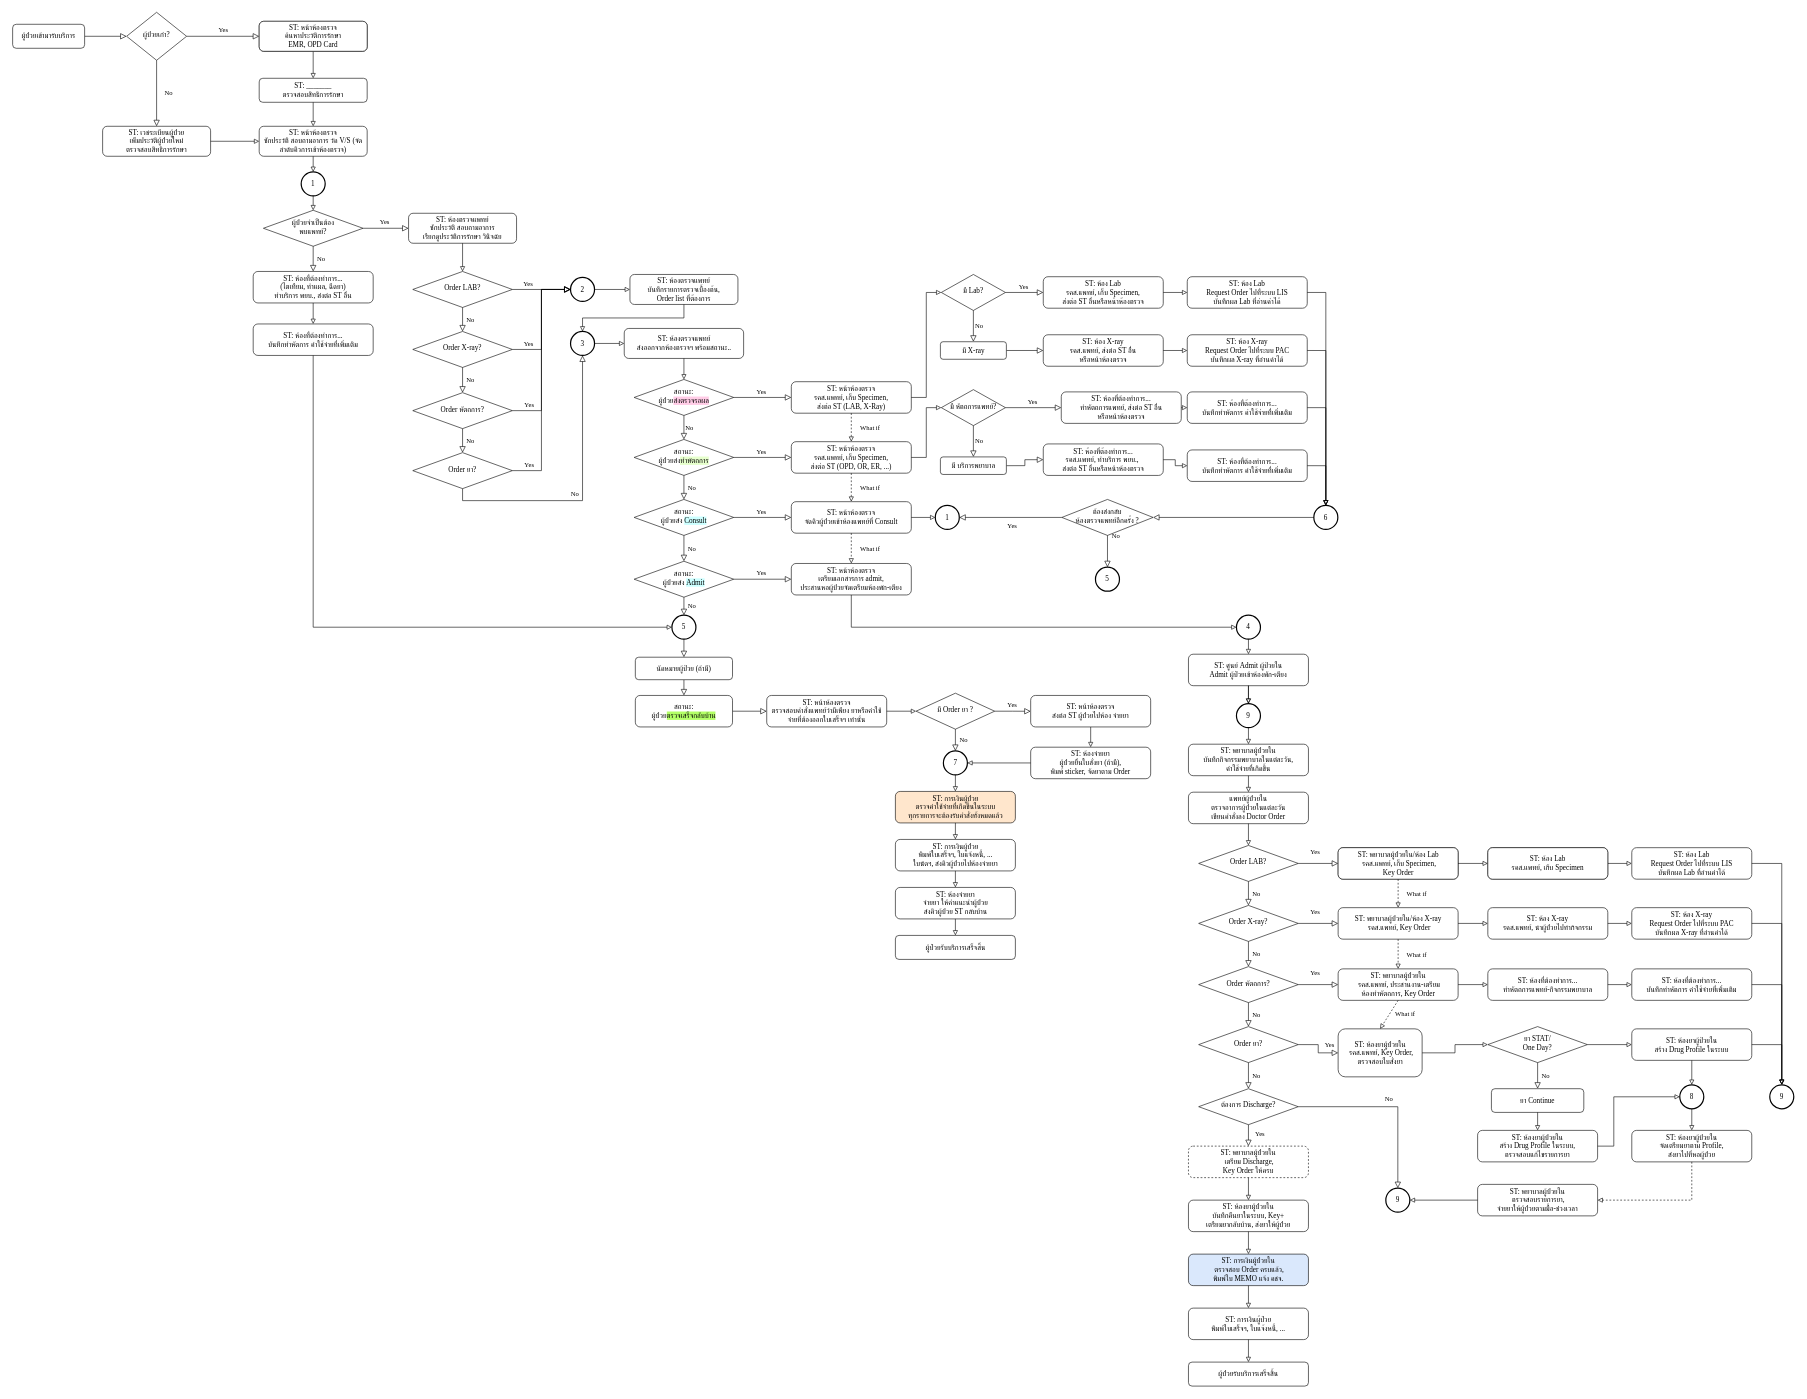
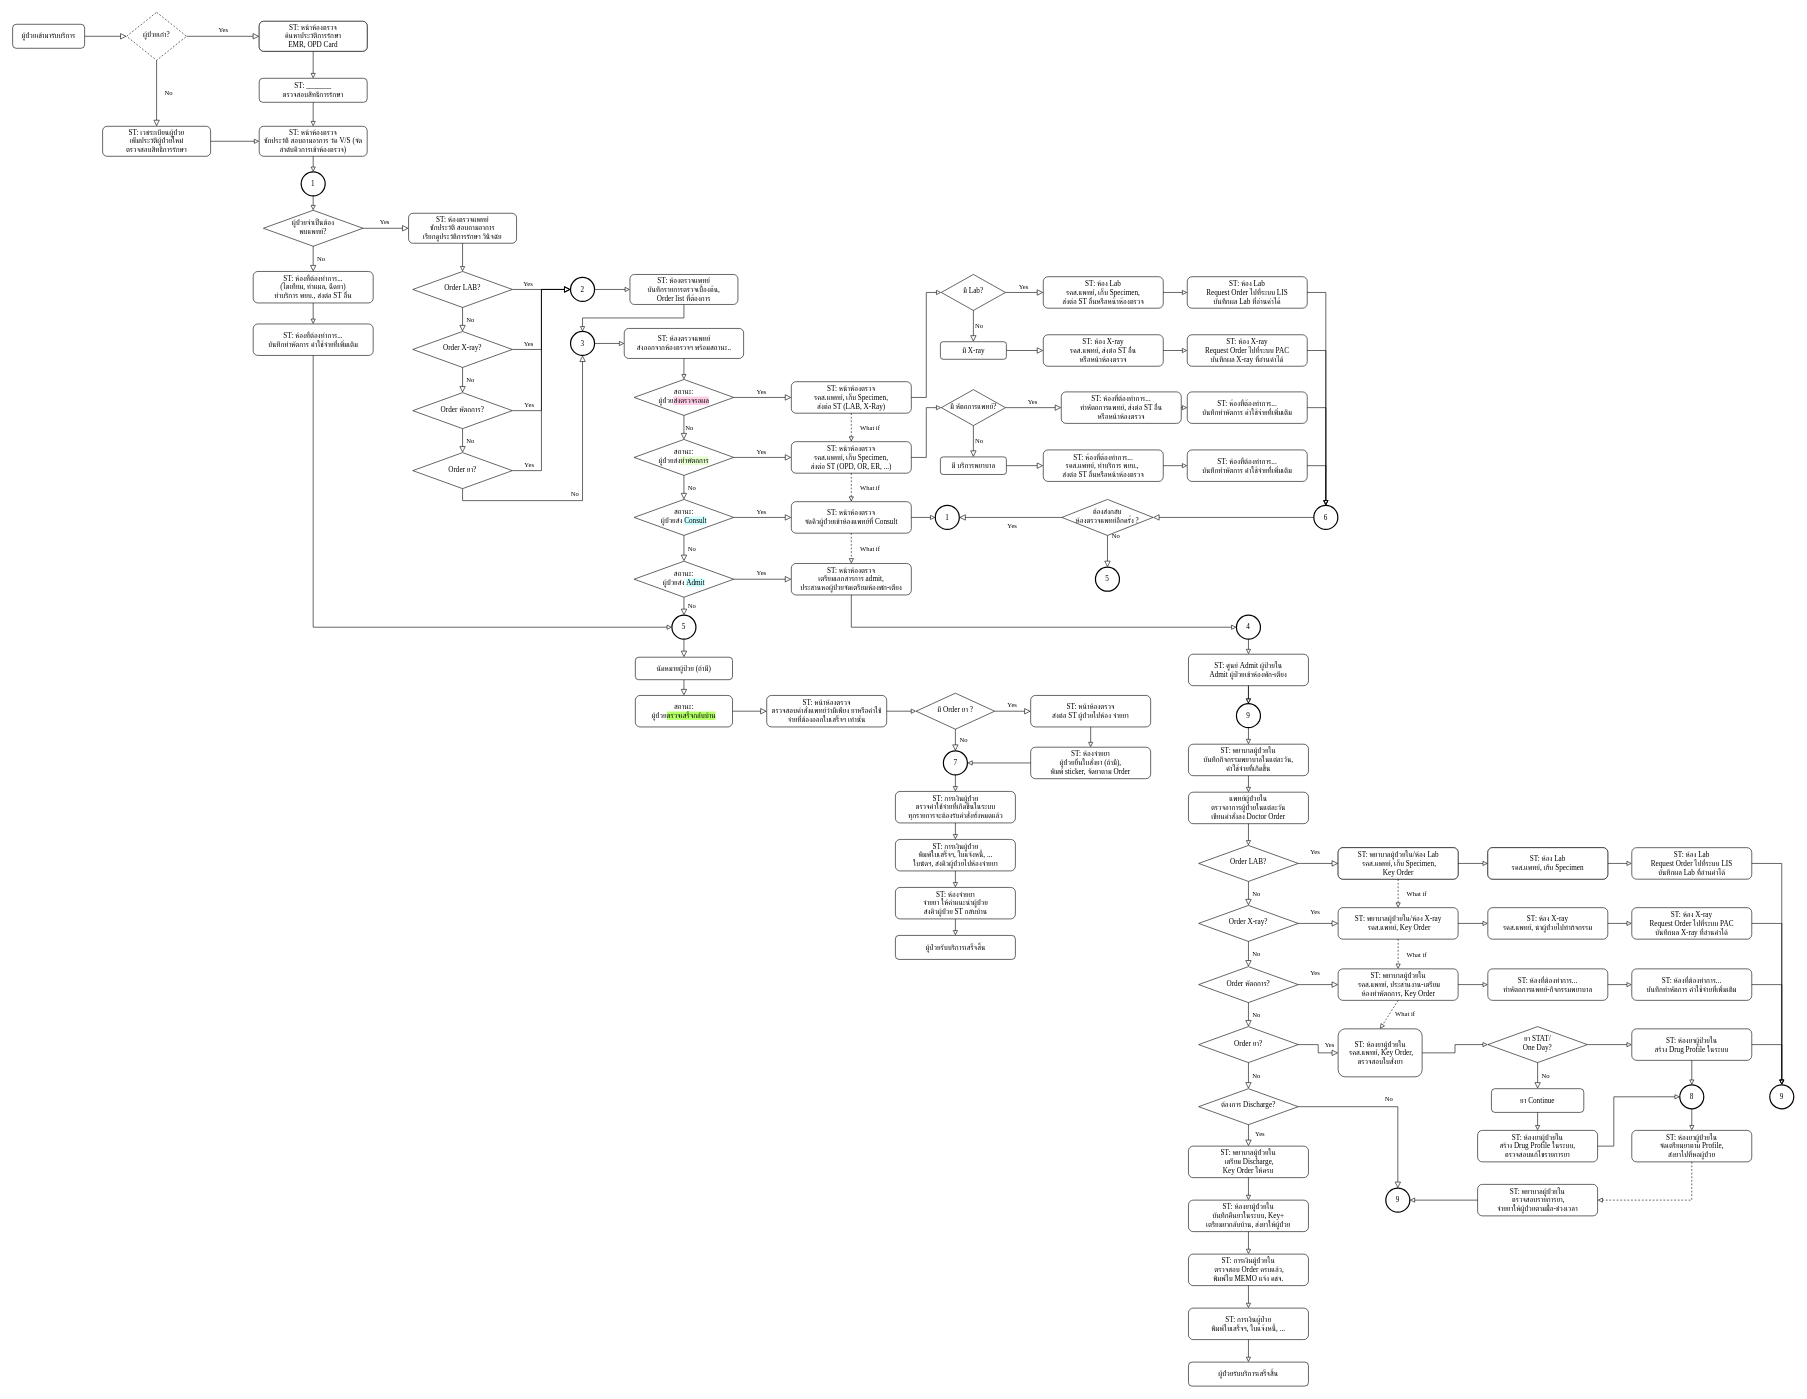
(156, 36) -> (156, 36)
(1103, 460) -> (1103, 466)
(955, 807) -> (955, 807)
(1248, 1162) -> (1248, 1162)
(1248, 1270) -> (1248, 1270)
